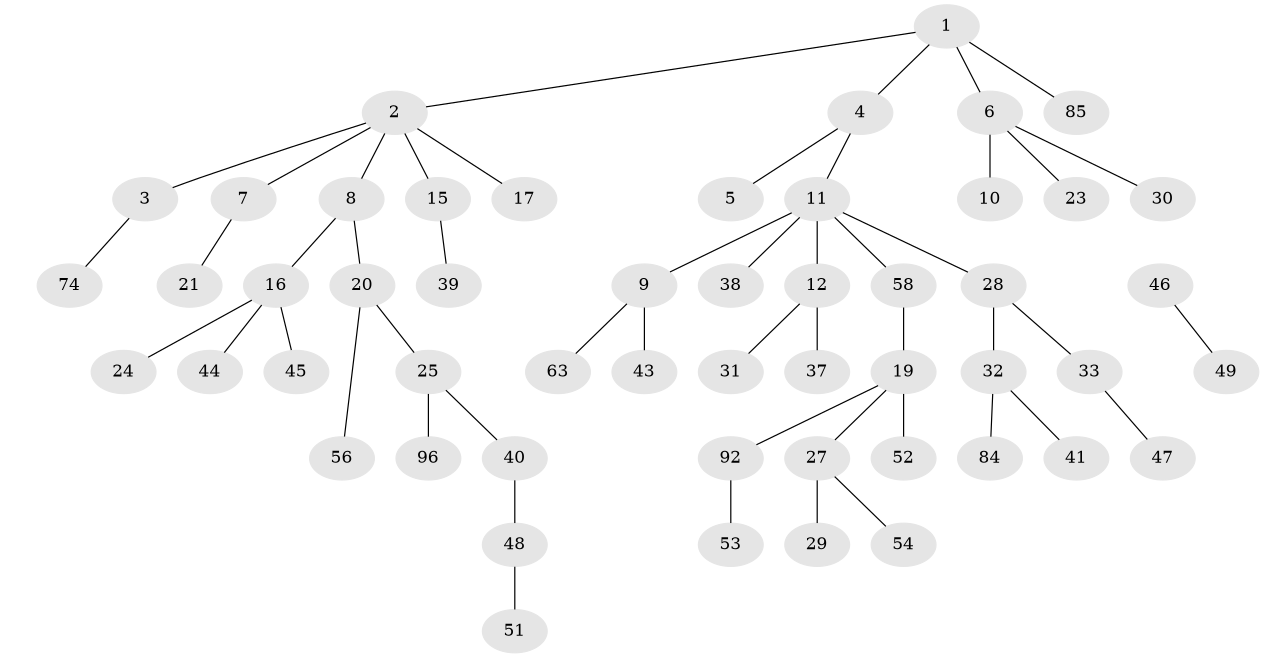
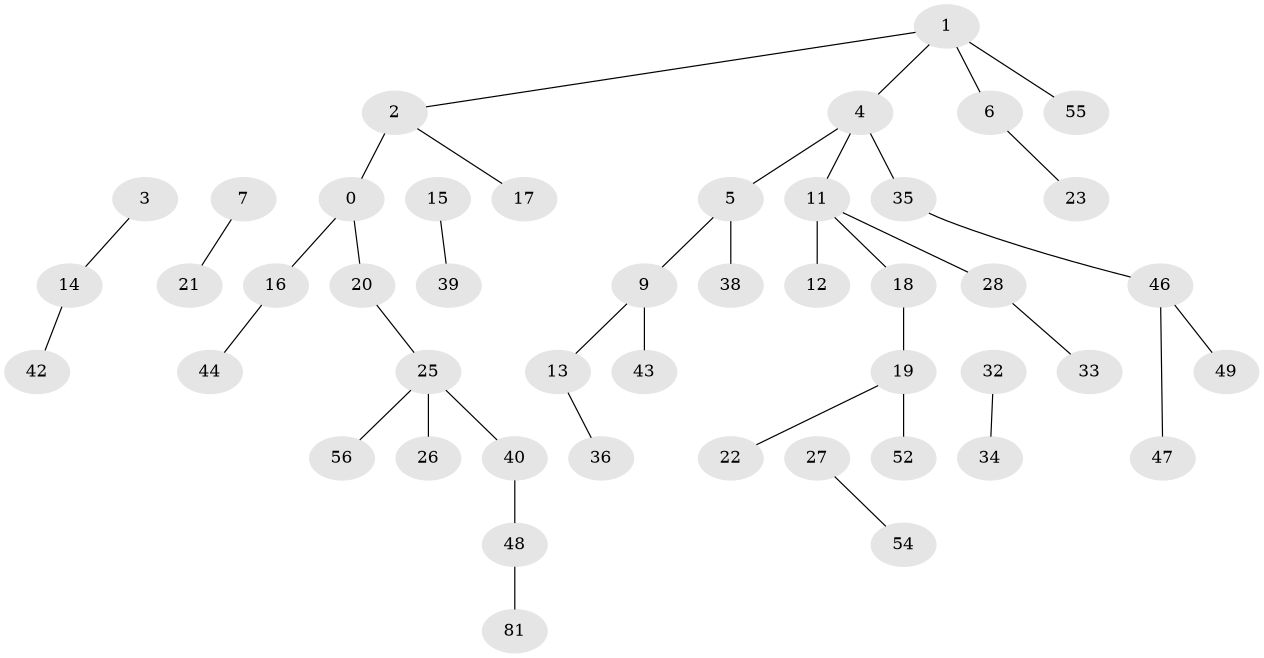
(1076, 113) -> (1076, 113)
(269, 154) -> none
(319, 156) -> none
(416, 156) -> none
(352, 199) -> (352, 199)
none -> (904, 199)
(990, 199) -> none
(1163, 199) -> none
(731, 242) -> (688, 242)
(774, 242) -> (731, 243)
(70, 286) -> (70, 286)
(904, 286) -> (904, 286)
(994, 329) -> none
none -> (37, 372)
(124, 372) -> none
(296, 372) -> none
(352, 372) -> (385, 415)
(558, 372) -> (558, 372)
(731, 372) -> none
(817, 372) -> none
(861, 415) -> none
(1126, 415) -> (1162, 372)
(428, 458) -> (428, 458)
none -> (601, 458)
(731, 458) -> (731, 458)
(990, 458) -> (990, 458)
(1076, 458) -> none
(731, 545) -> none
(817, 545) -> none
(515, 631) -> (515, 631)
